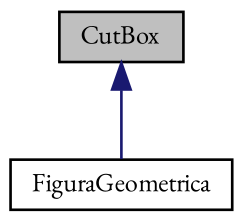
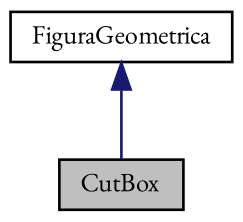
(121, 125) -> (121, 125)
